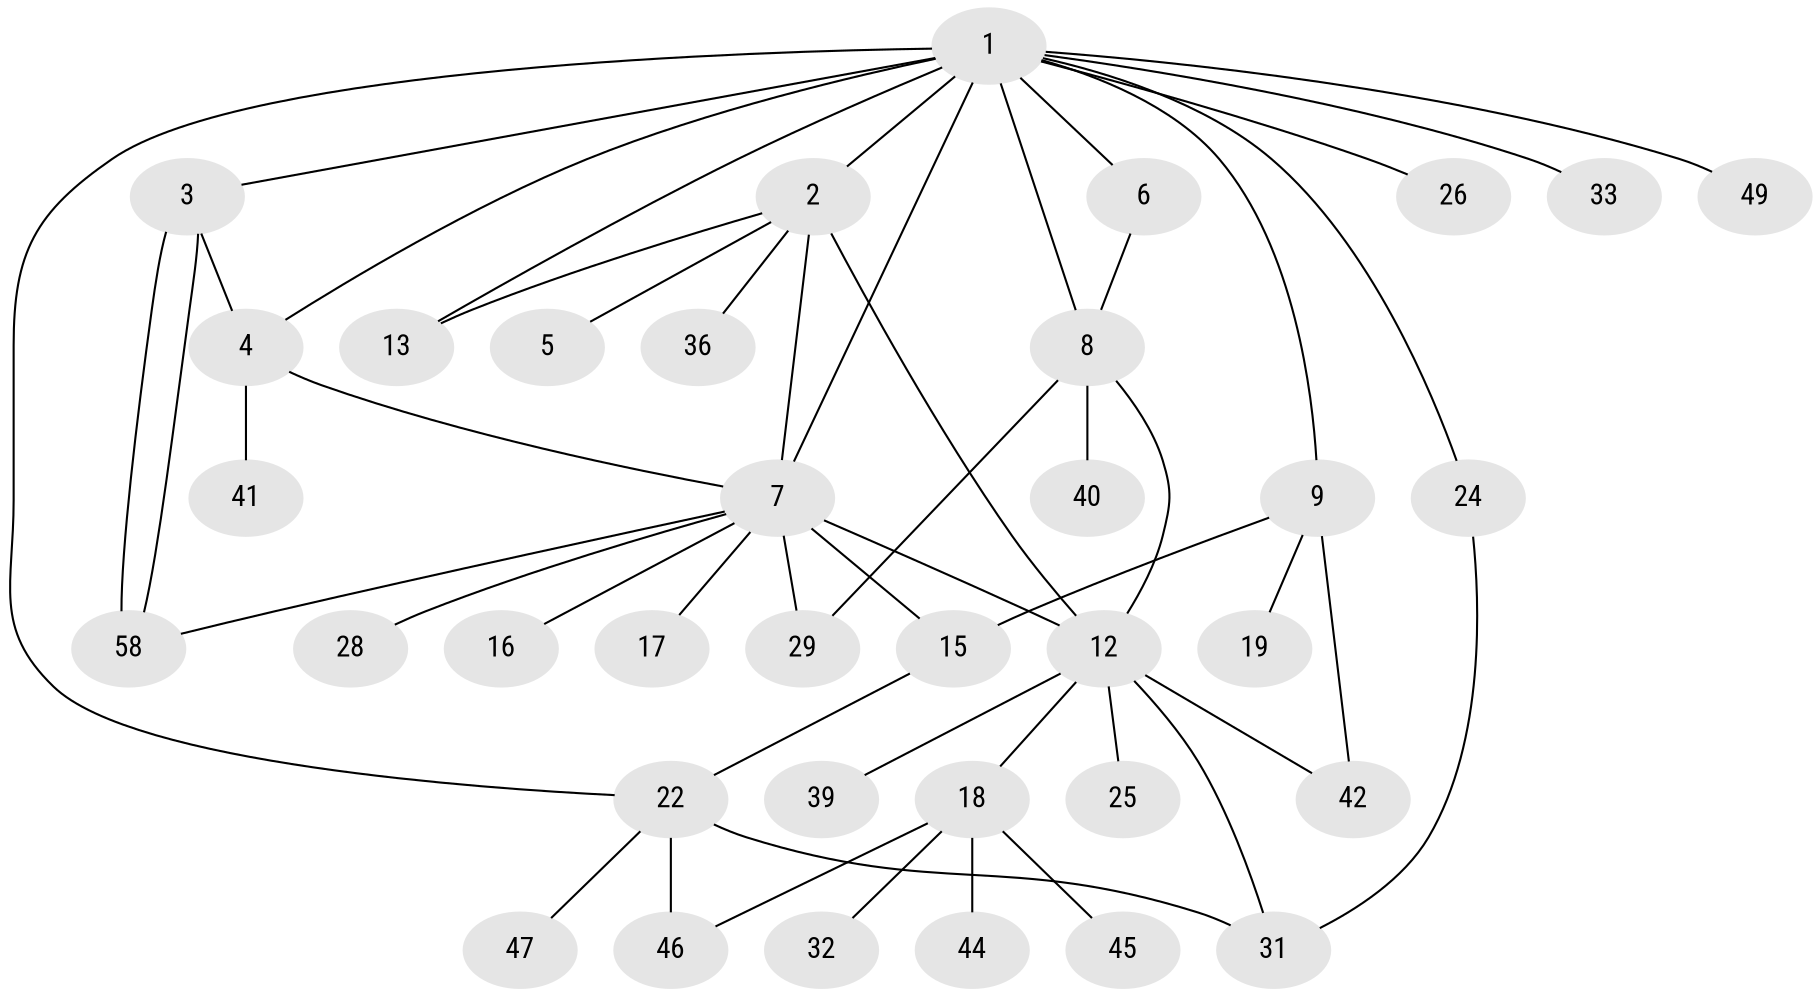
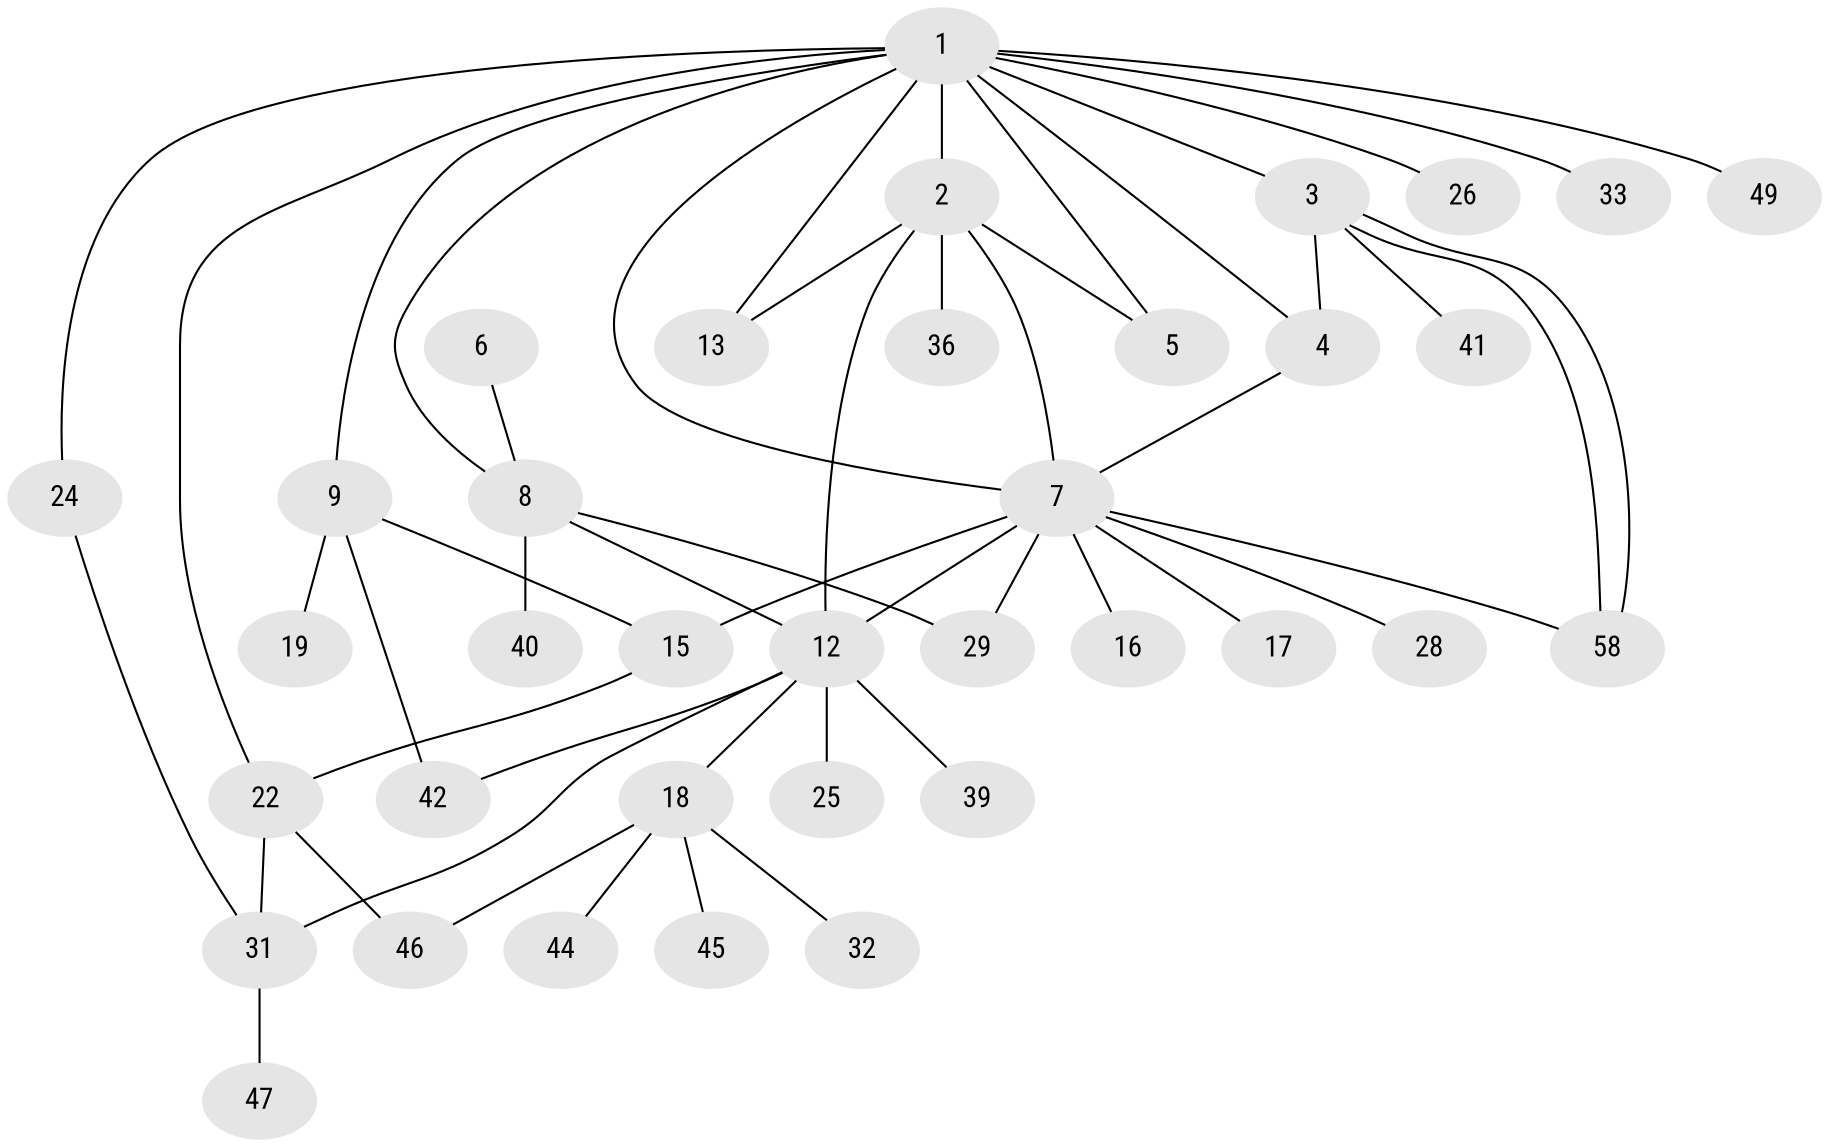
(1066, 121) -> (1057, 197)
(246, 423) -> (1393, 272)
(596, 875) -> (260, 1026)
